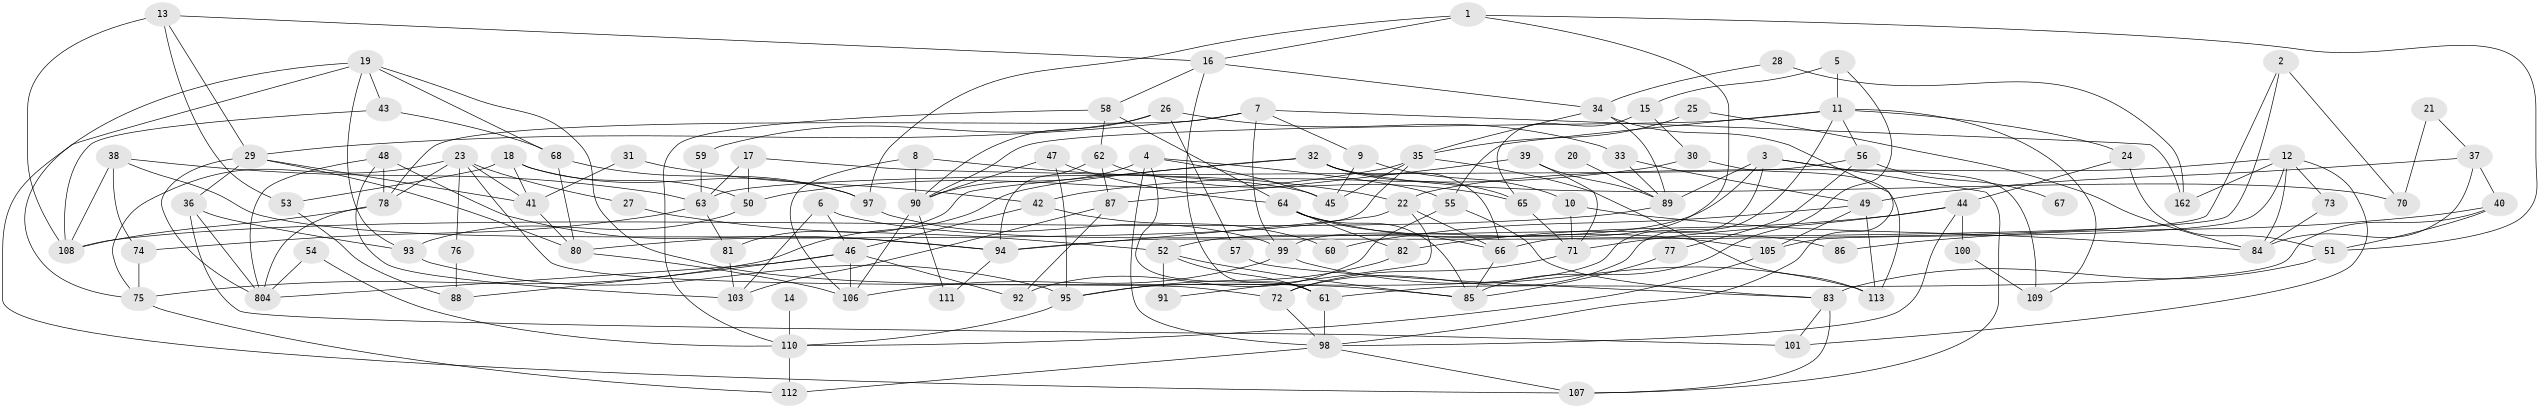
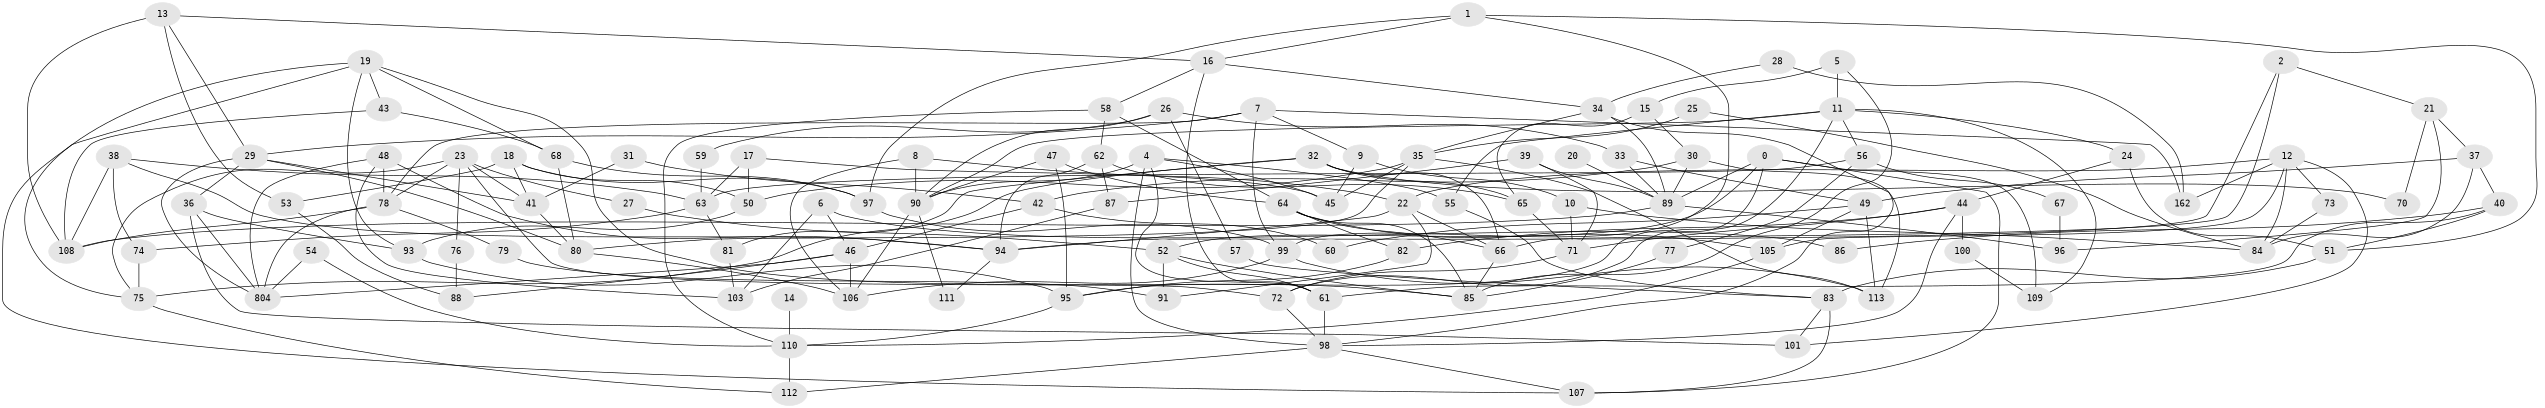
(2342, 133) -> (2355, 86)
(1765, 157) -> (1765, 157)
none -> (1680, 180)
none -> (504, 251)
none -> (2060, 251)
(1018, 299) -> none
